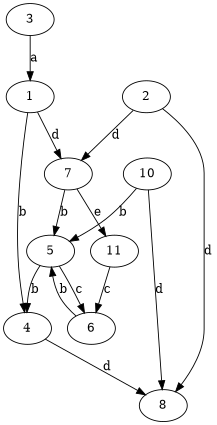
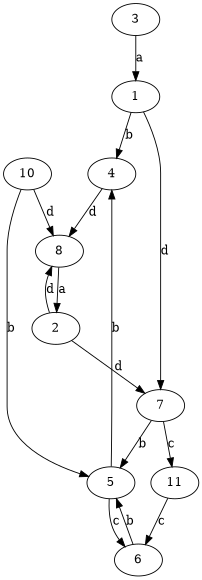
(98, 213) -> (171, 444)
none -> (58, 285)
